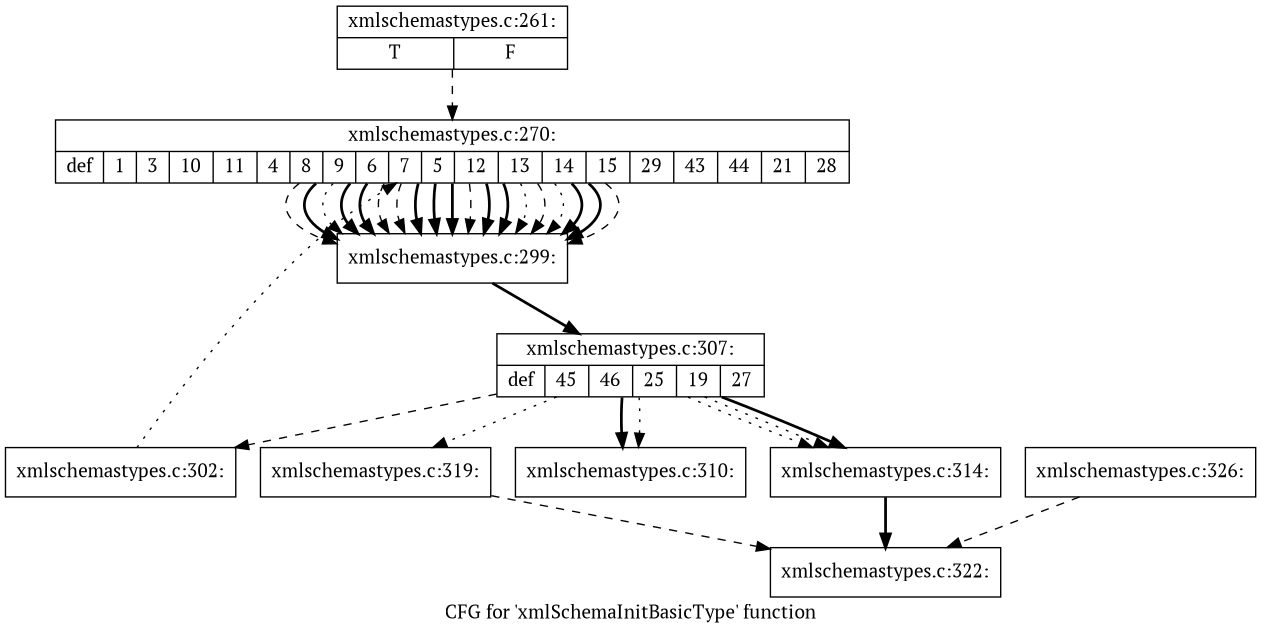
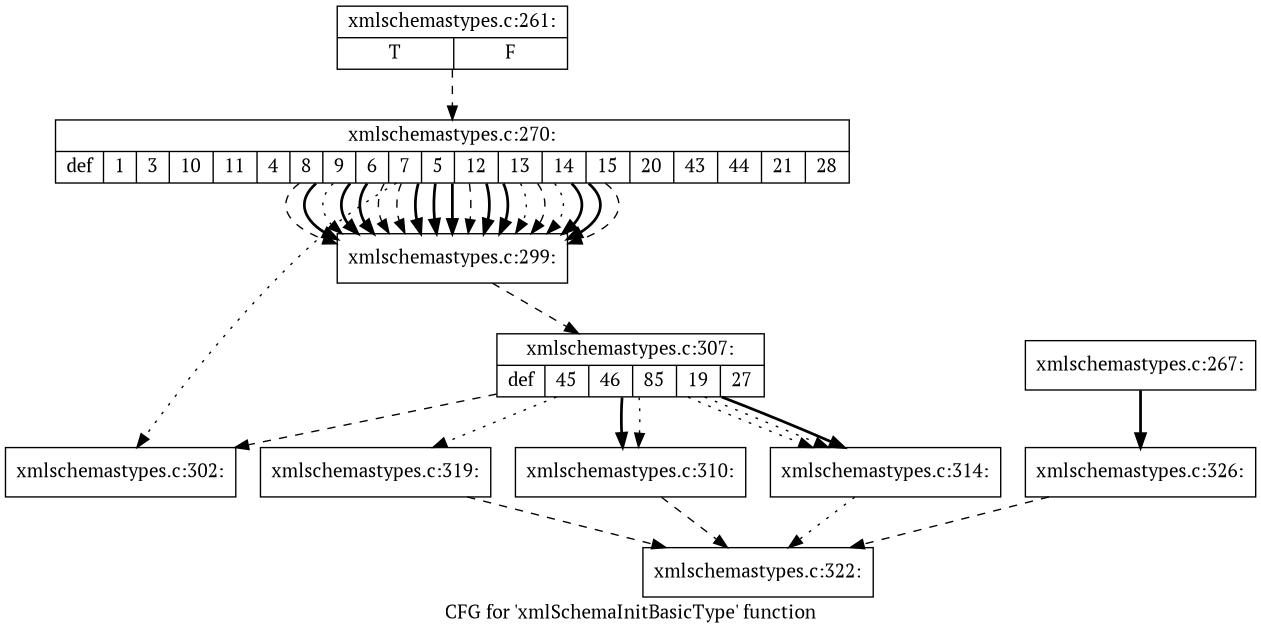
(652, 167) -> (652, 167)
(530, 305) -> (530, 305)
(249, 308) -> (259, 297)
none -> (1141, 365)
(655, 380) -> (655, 380)
(886, 516) -> (827, 518)
none -> (689, 518)
